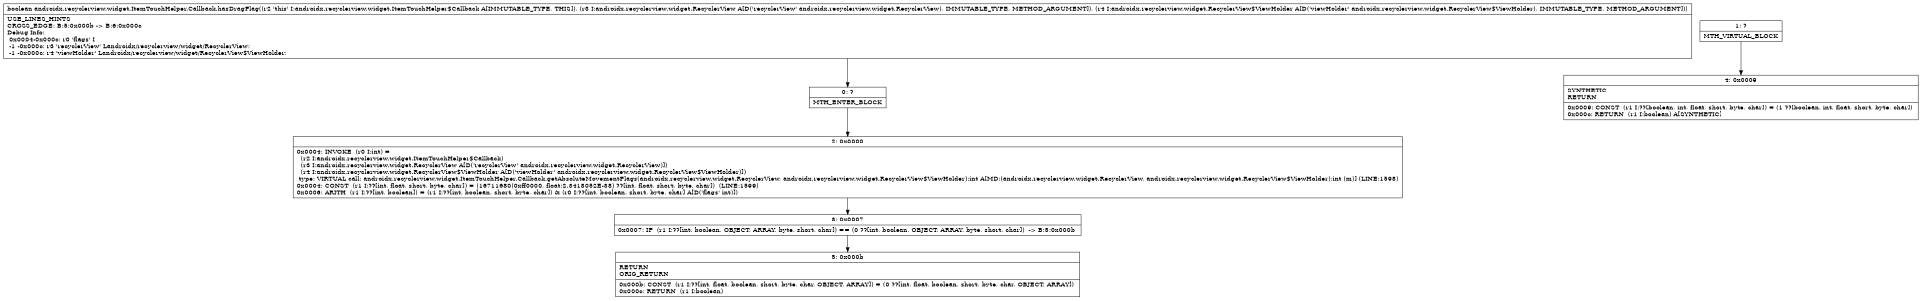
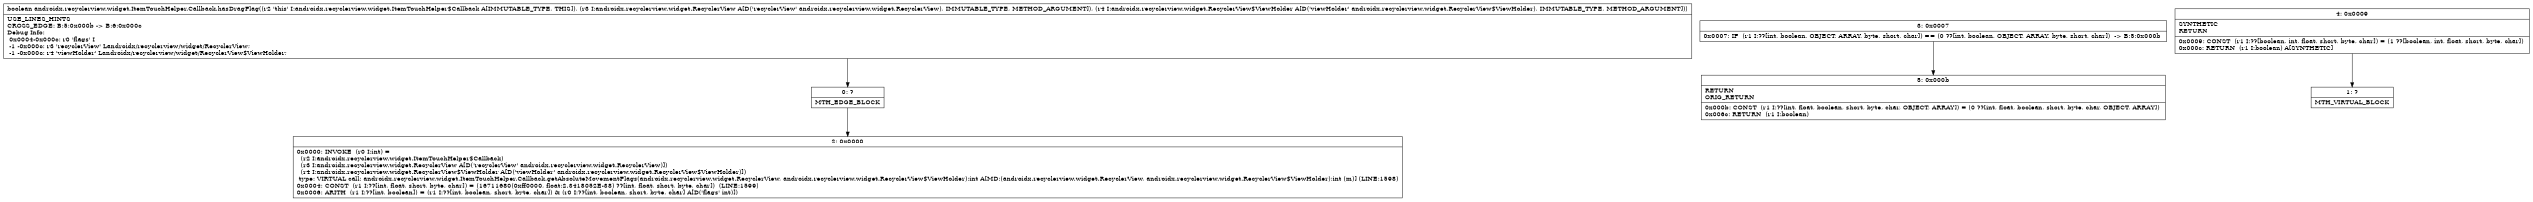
(1741, 56) -> (2352, 68)
(848, 102) -> (848, 102)
(345, 152) -> (345, 152)
(848, 204) -> none
(672, 291) -> (1758, 114)
